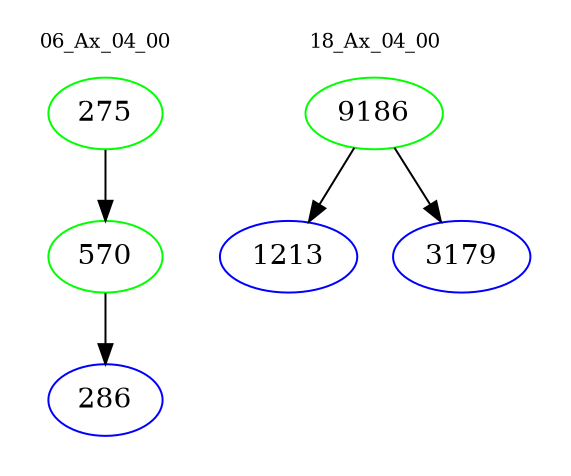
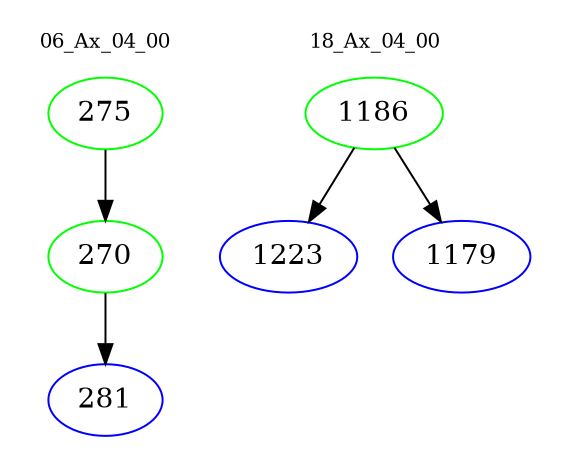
(374, 113) -> (374, 113)
(105, 257) -> (105, 257)
(289, 257) -> (289, 257)
(462, 257) -> (462, 257)
(105, 400) -> (105, 400)
